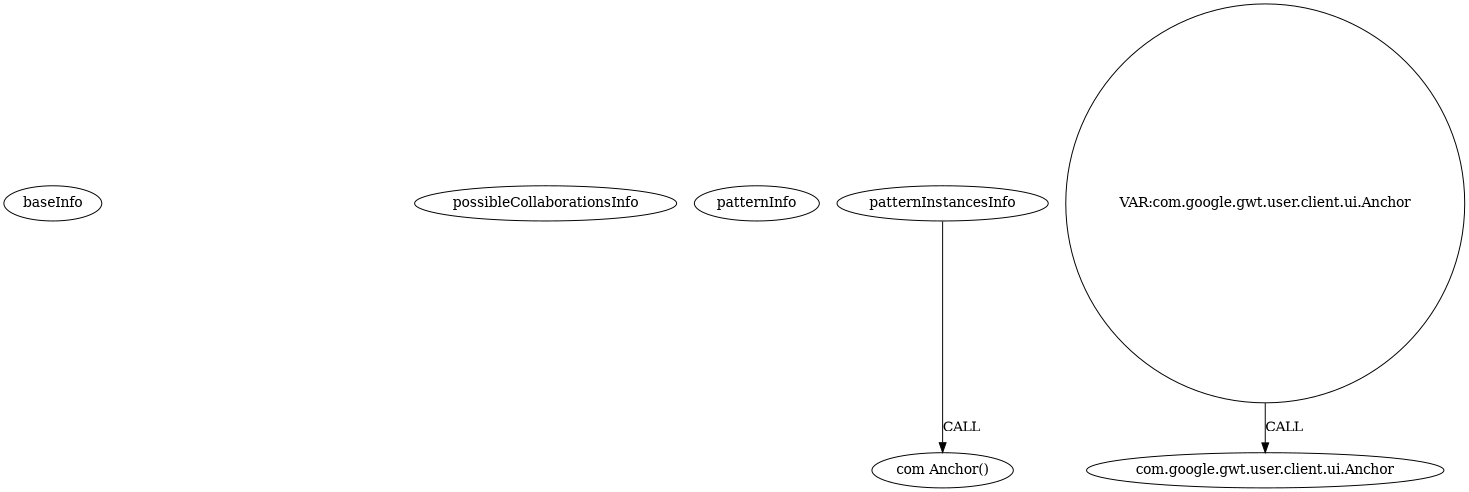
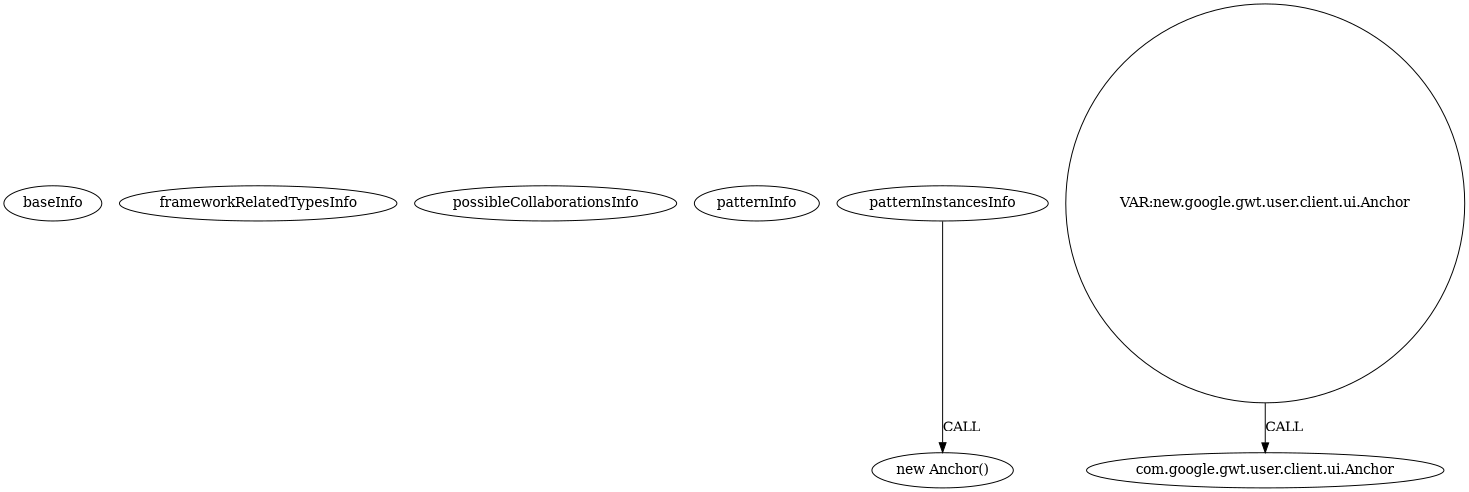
none -> (258, 203)
(1265, 203) -> (1265, 203)
(943, 470) -> (943, 470)
